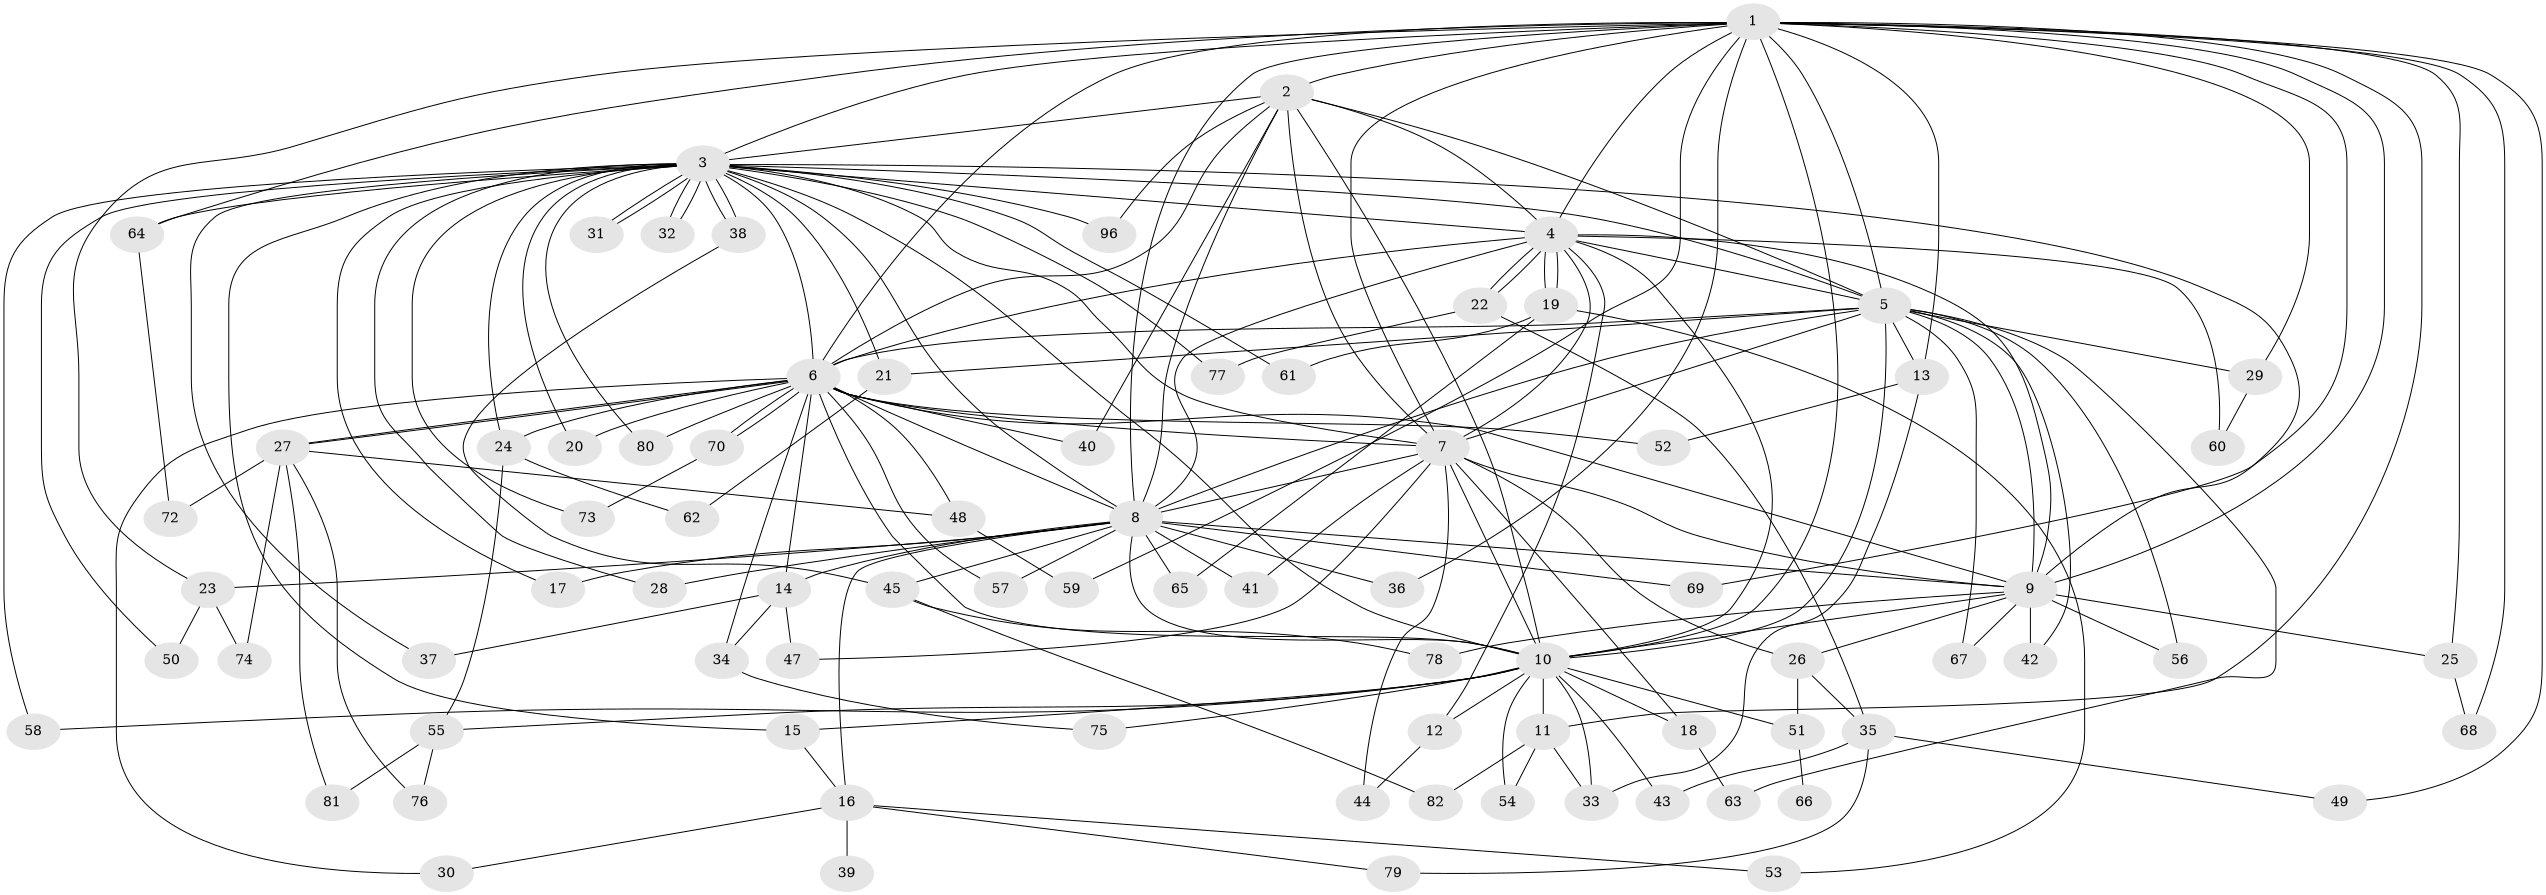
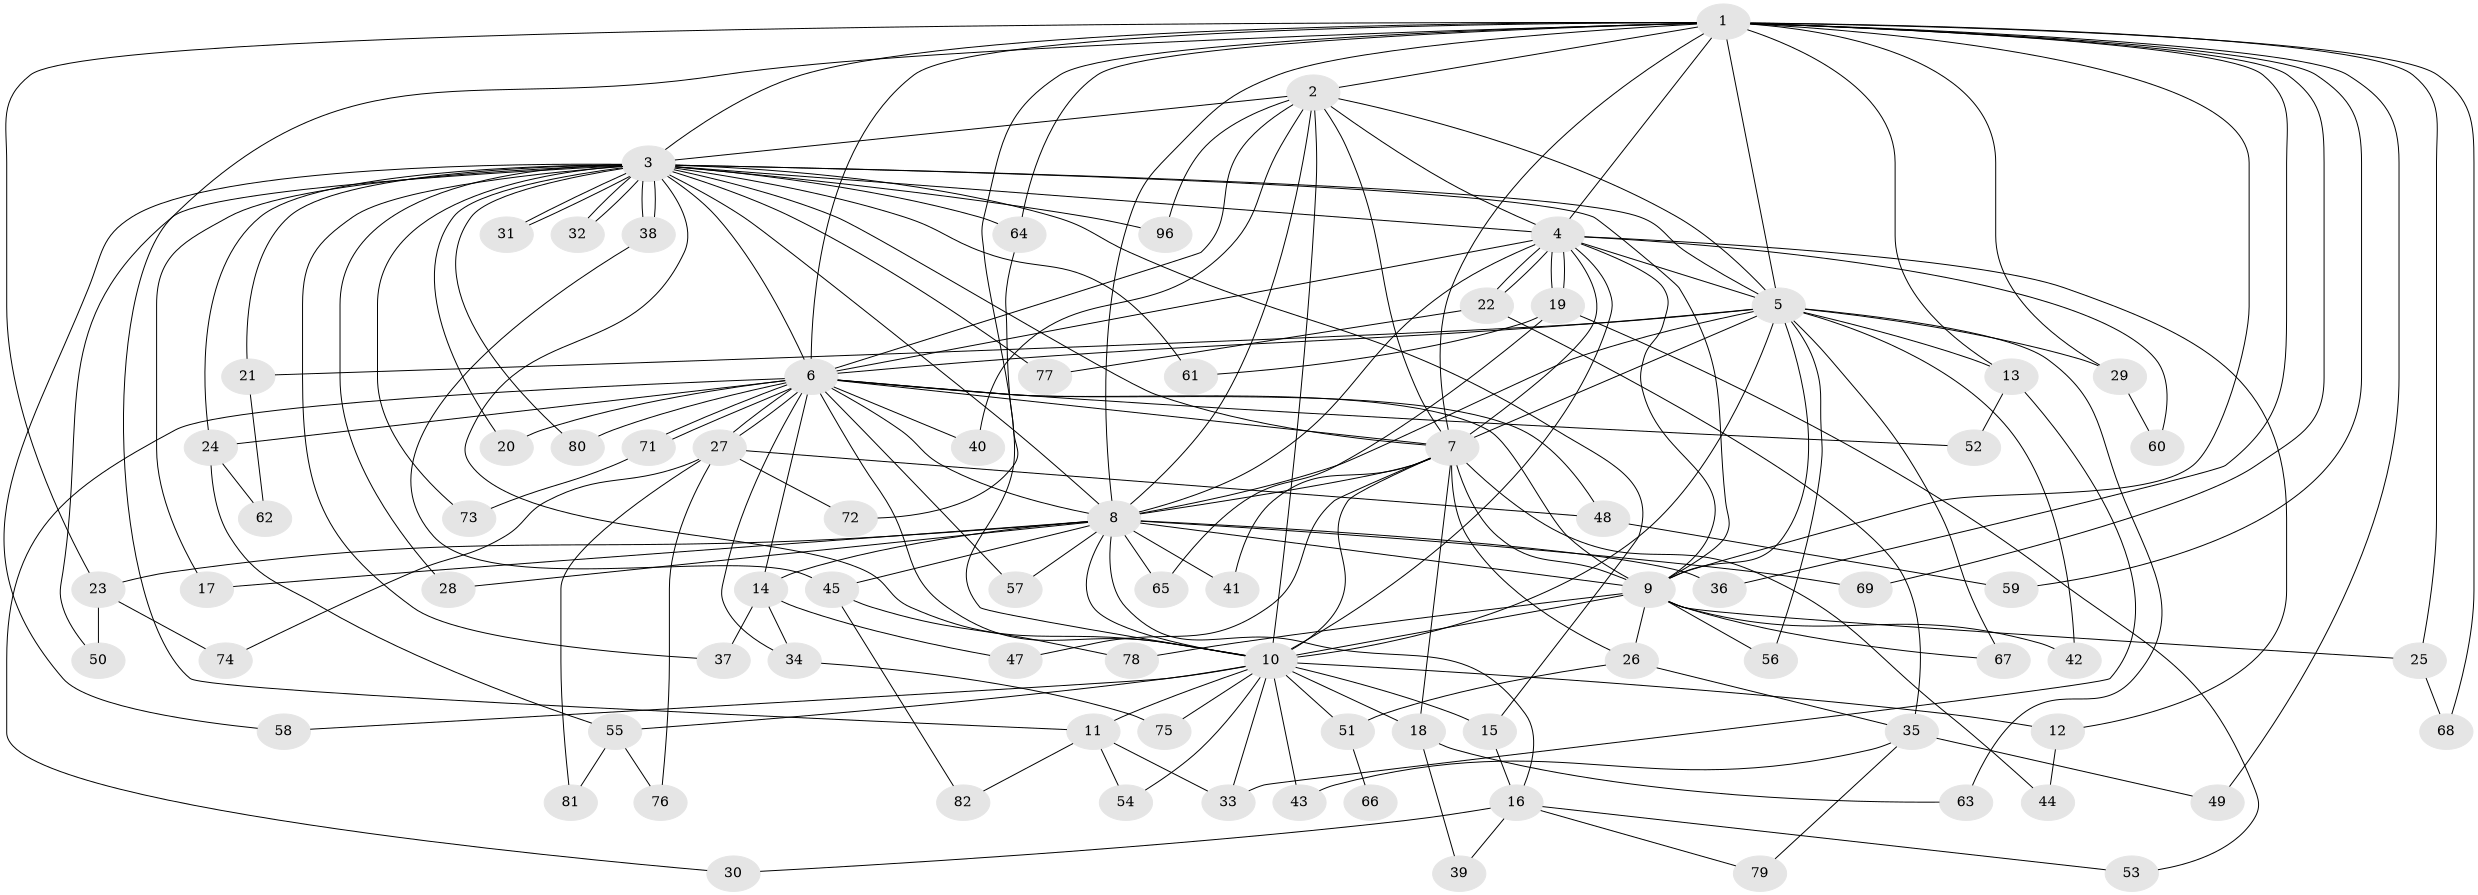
(717, 448) -> (649, 448)
none -> (1439, 803)
